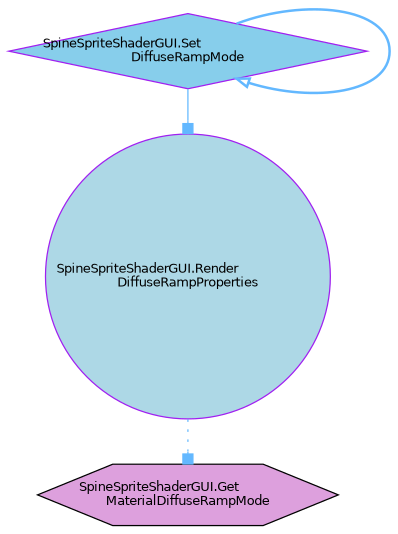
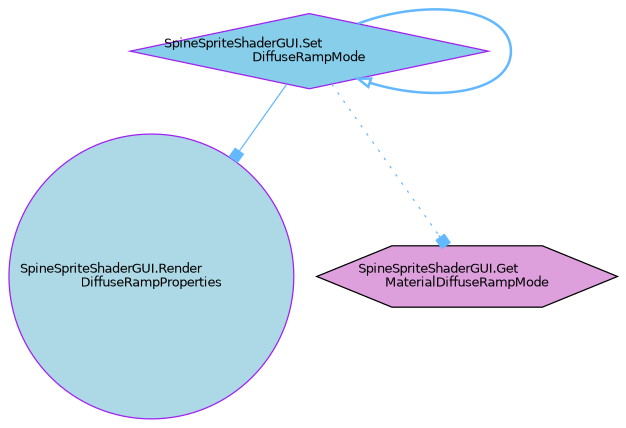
(188, 435) -> (385, 160)
